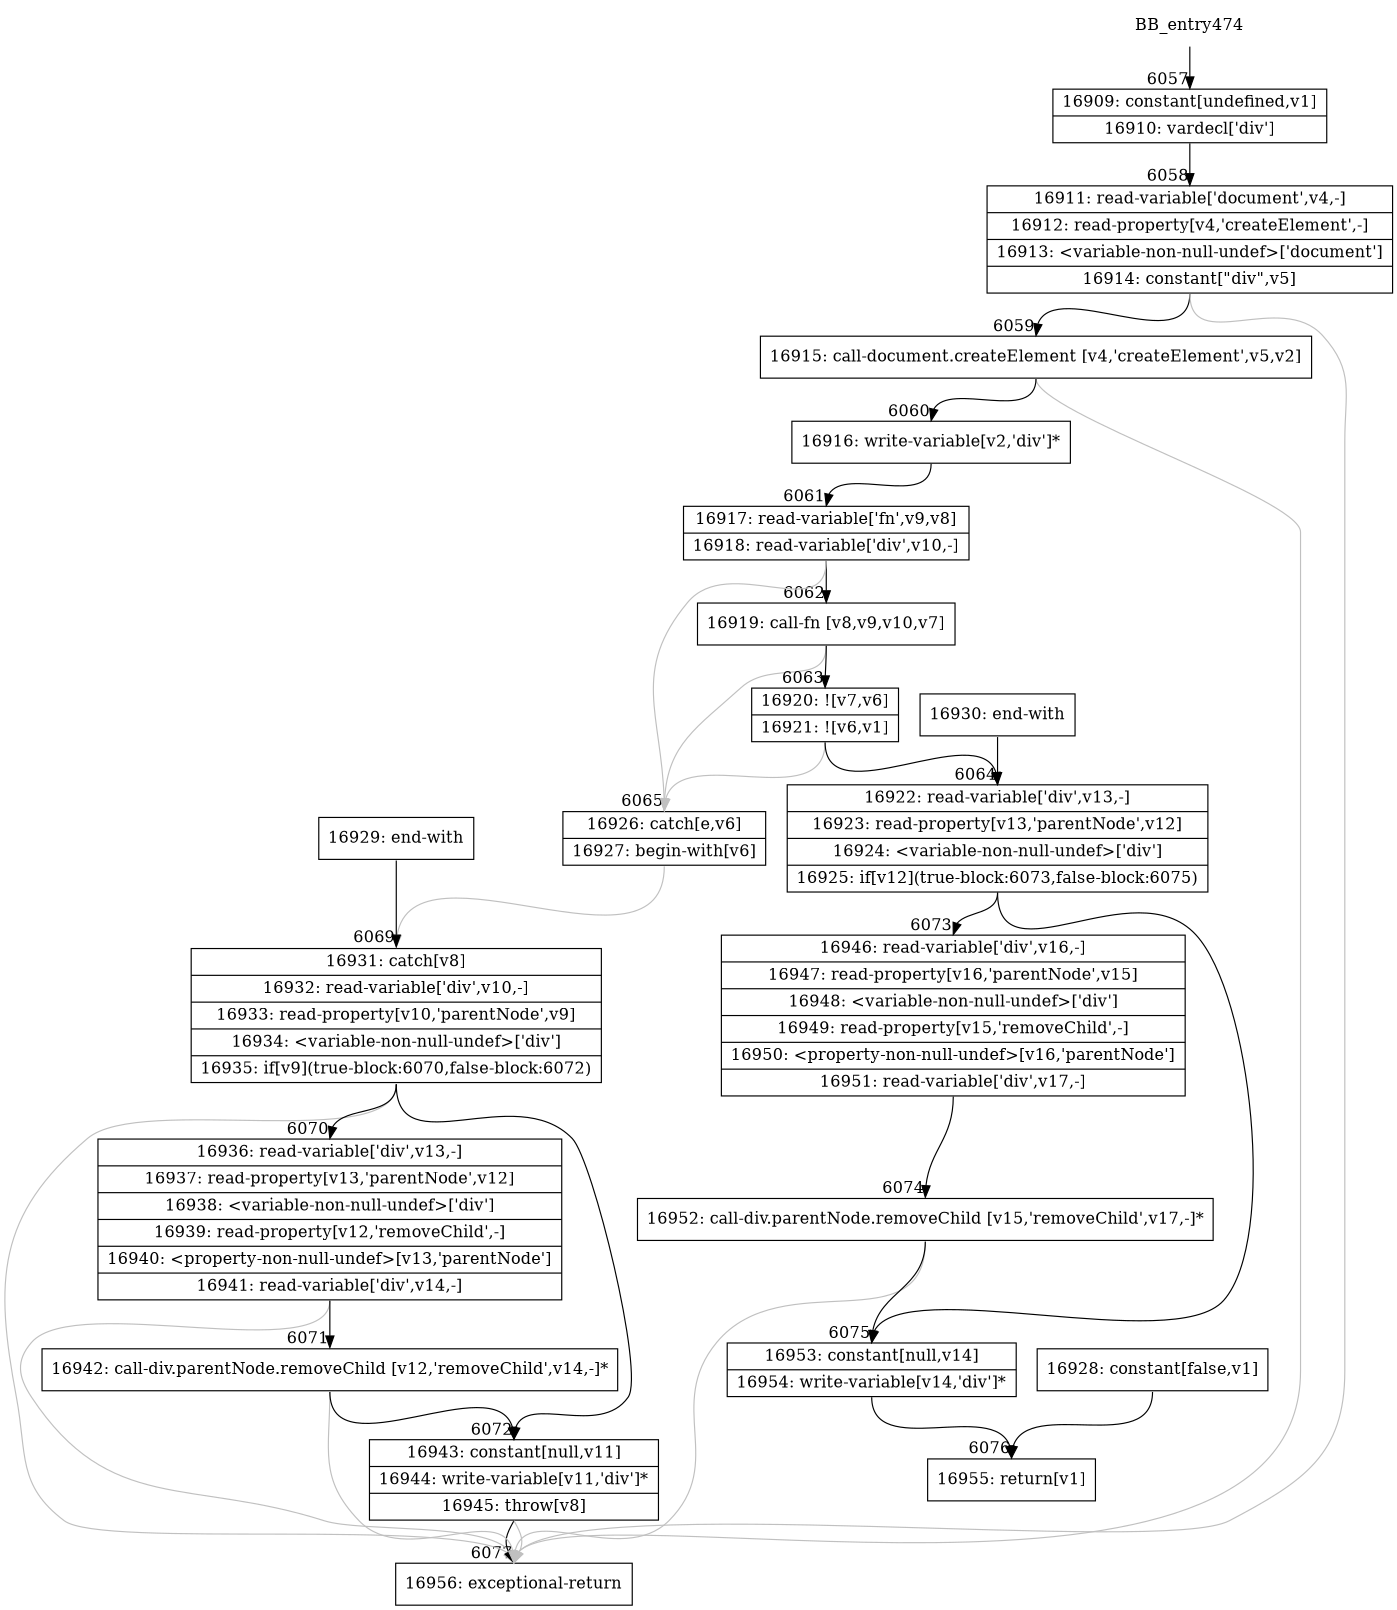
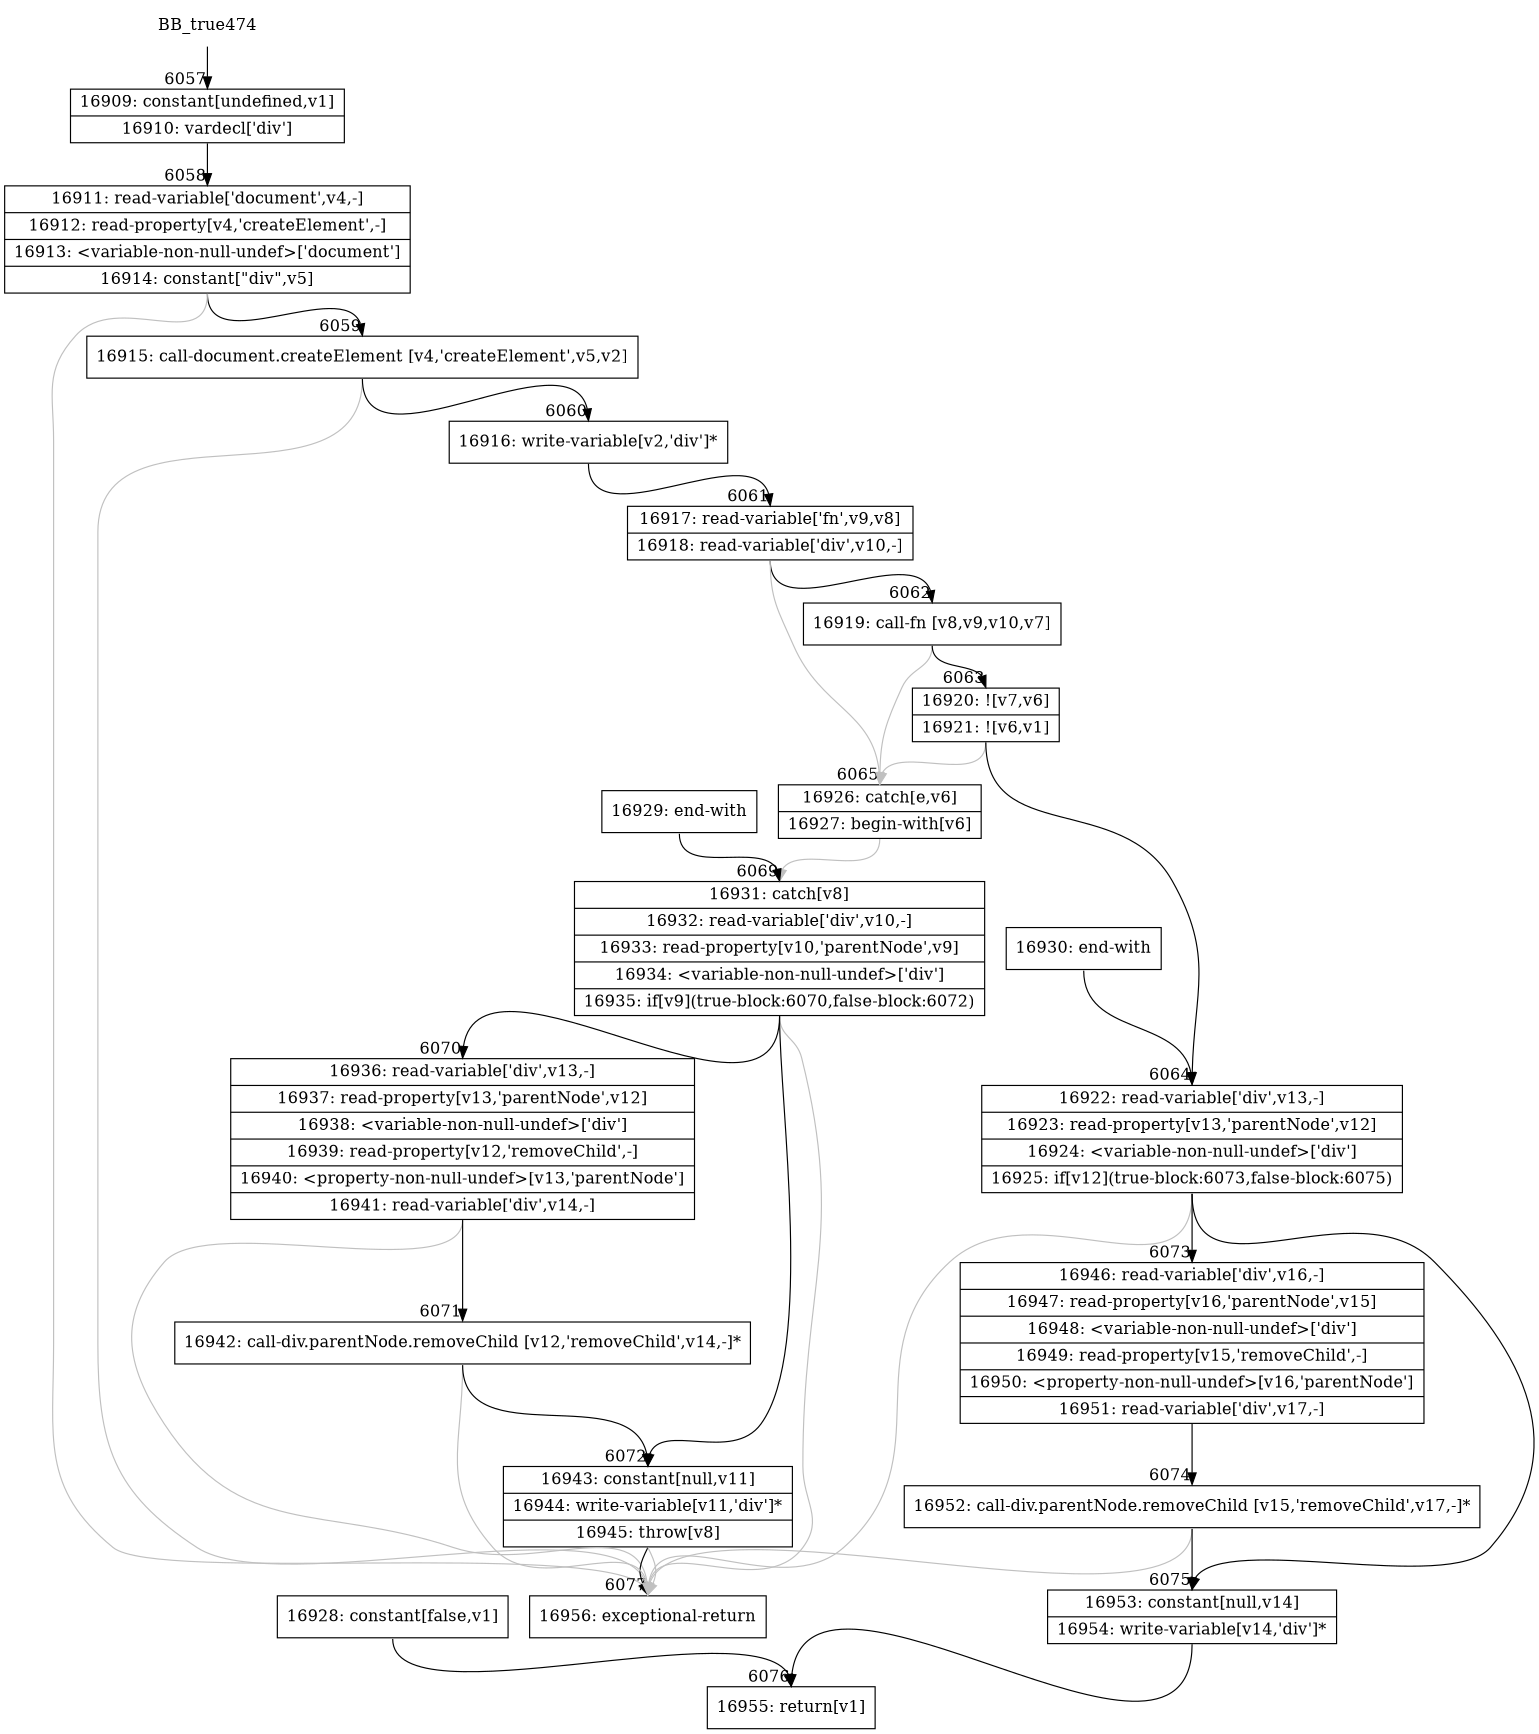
(1190, 26) -> (207, 26)
none -> (899, 1372)
